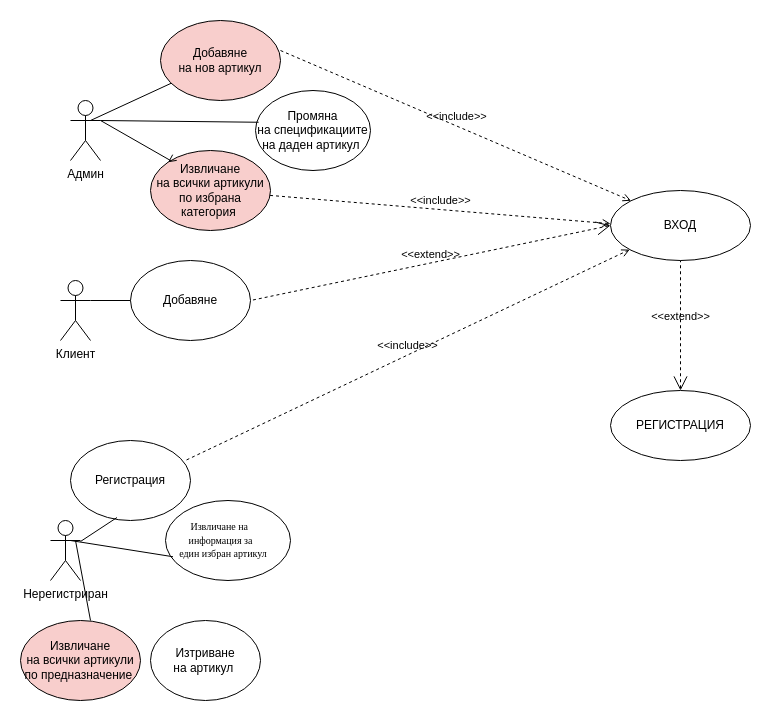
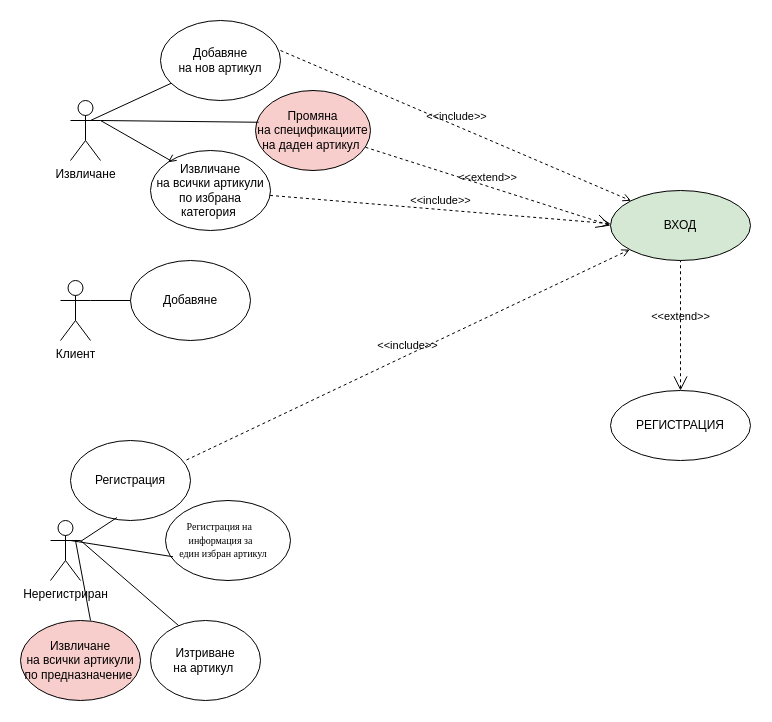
(221, 61) -> (221, 61)
(313, 131) -> (313, 131)
(86, 175) -> (86, 175)
(211, 191) -> (211, 191)
(681, 226) -> (681, 226)
(430, 263) -> (487, 186)
(228, 541) -> (228, 541)
none -> (131, 585)
